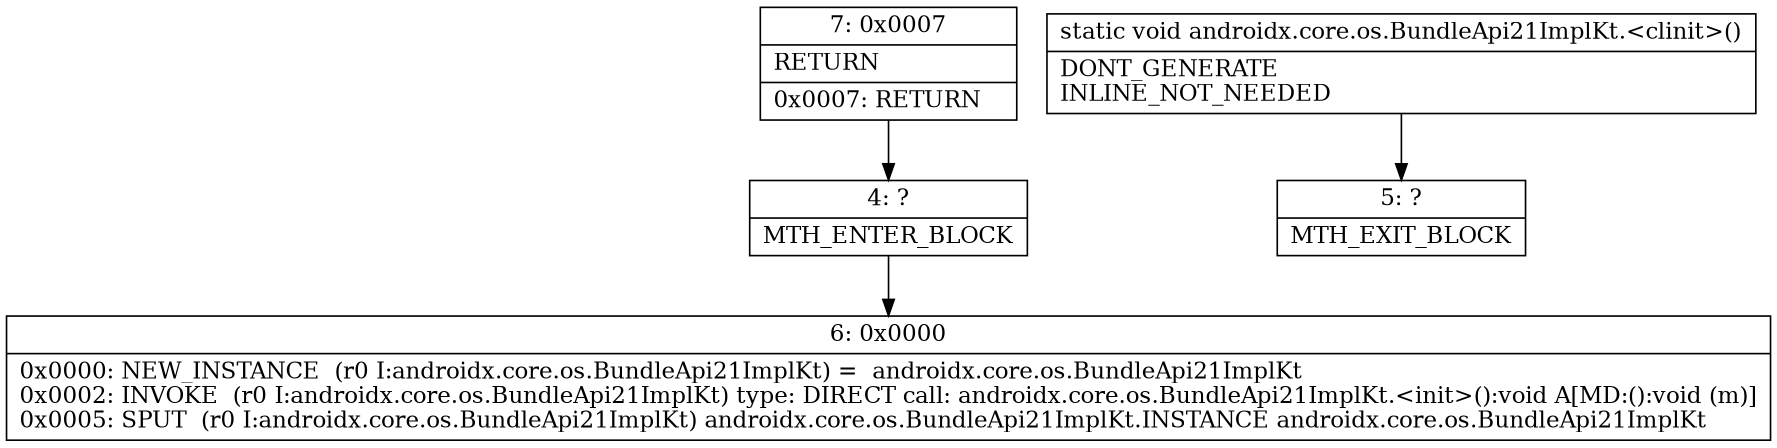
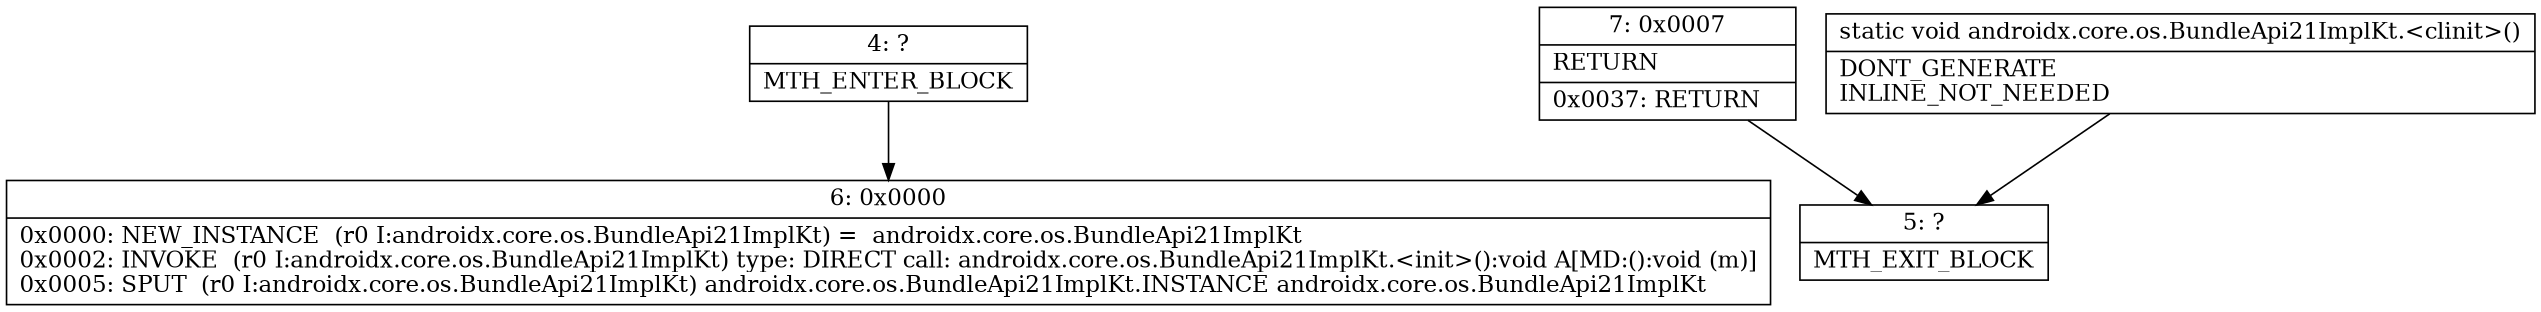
(889, 100) -> (1668, 100)
(889, 142) -> (1803, 158)
